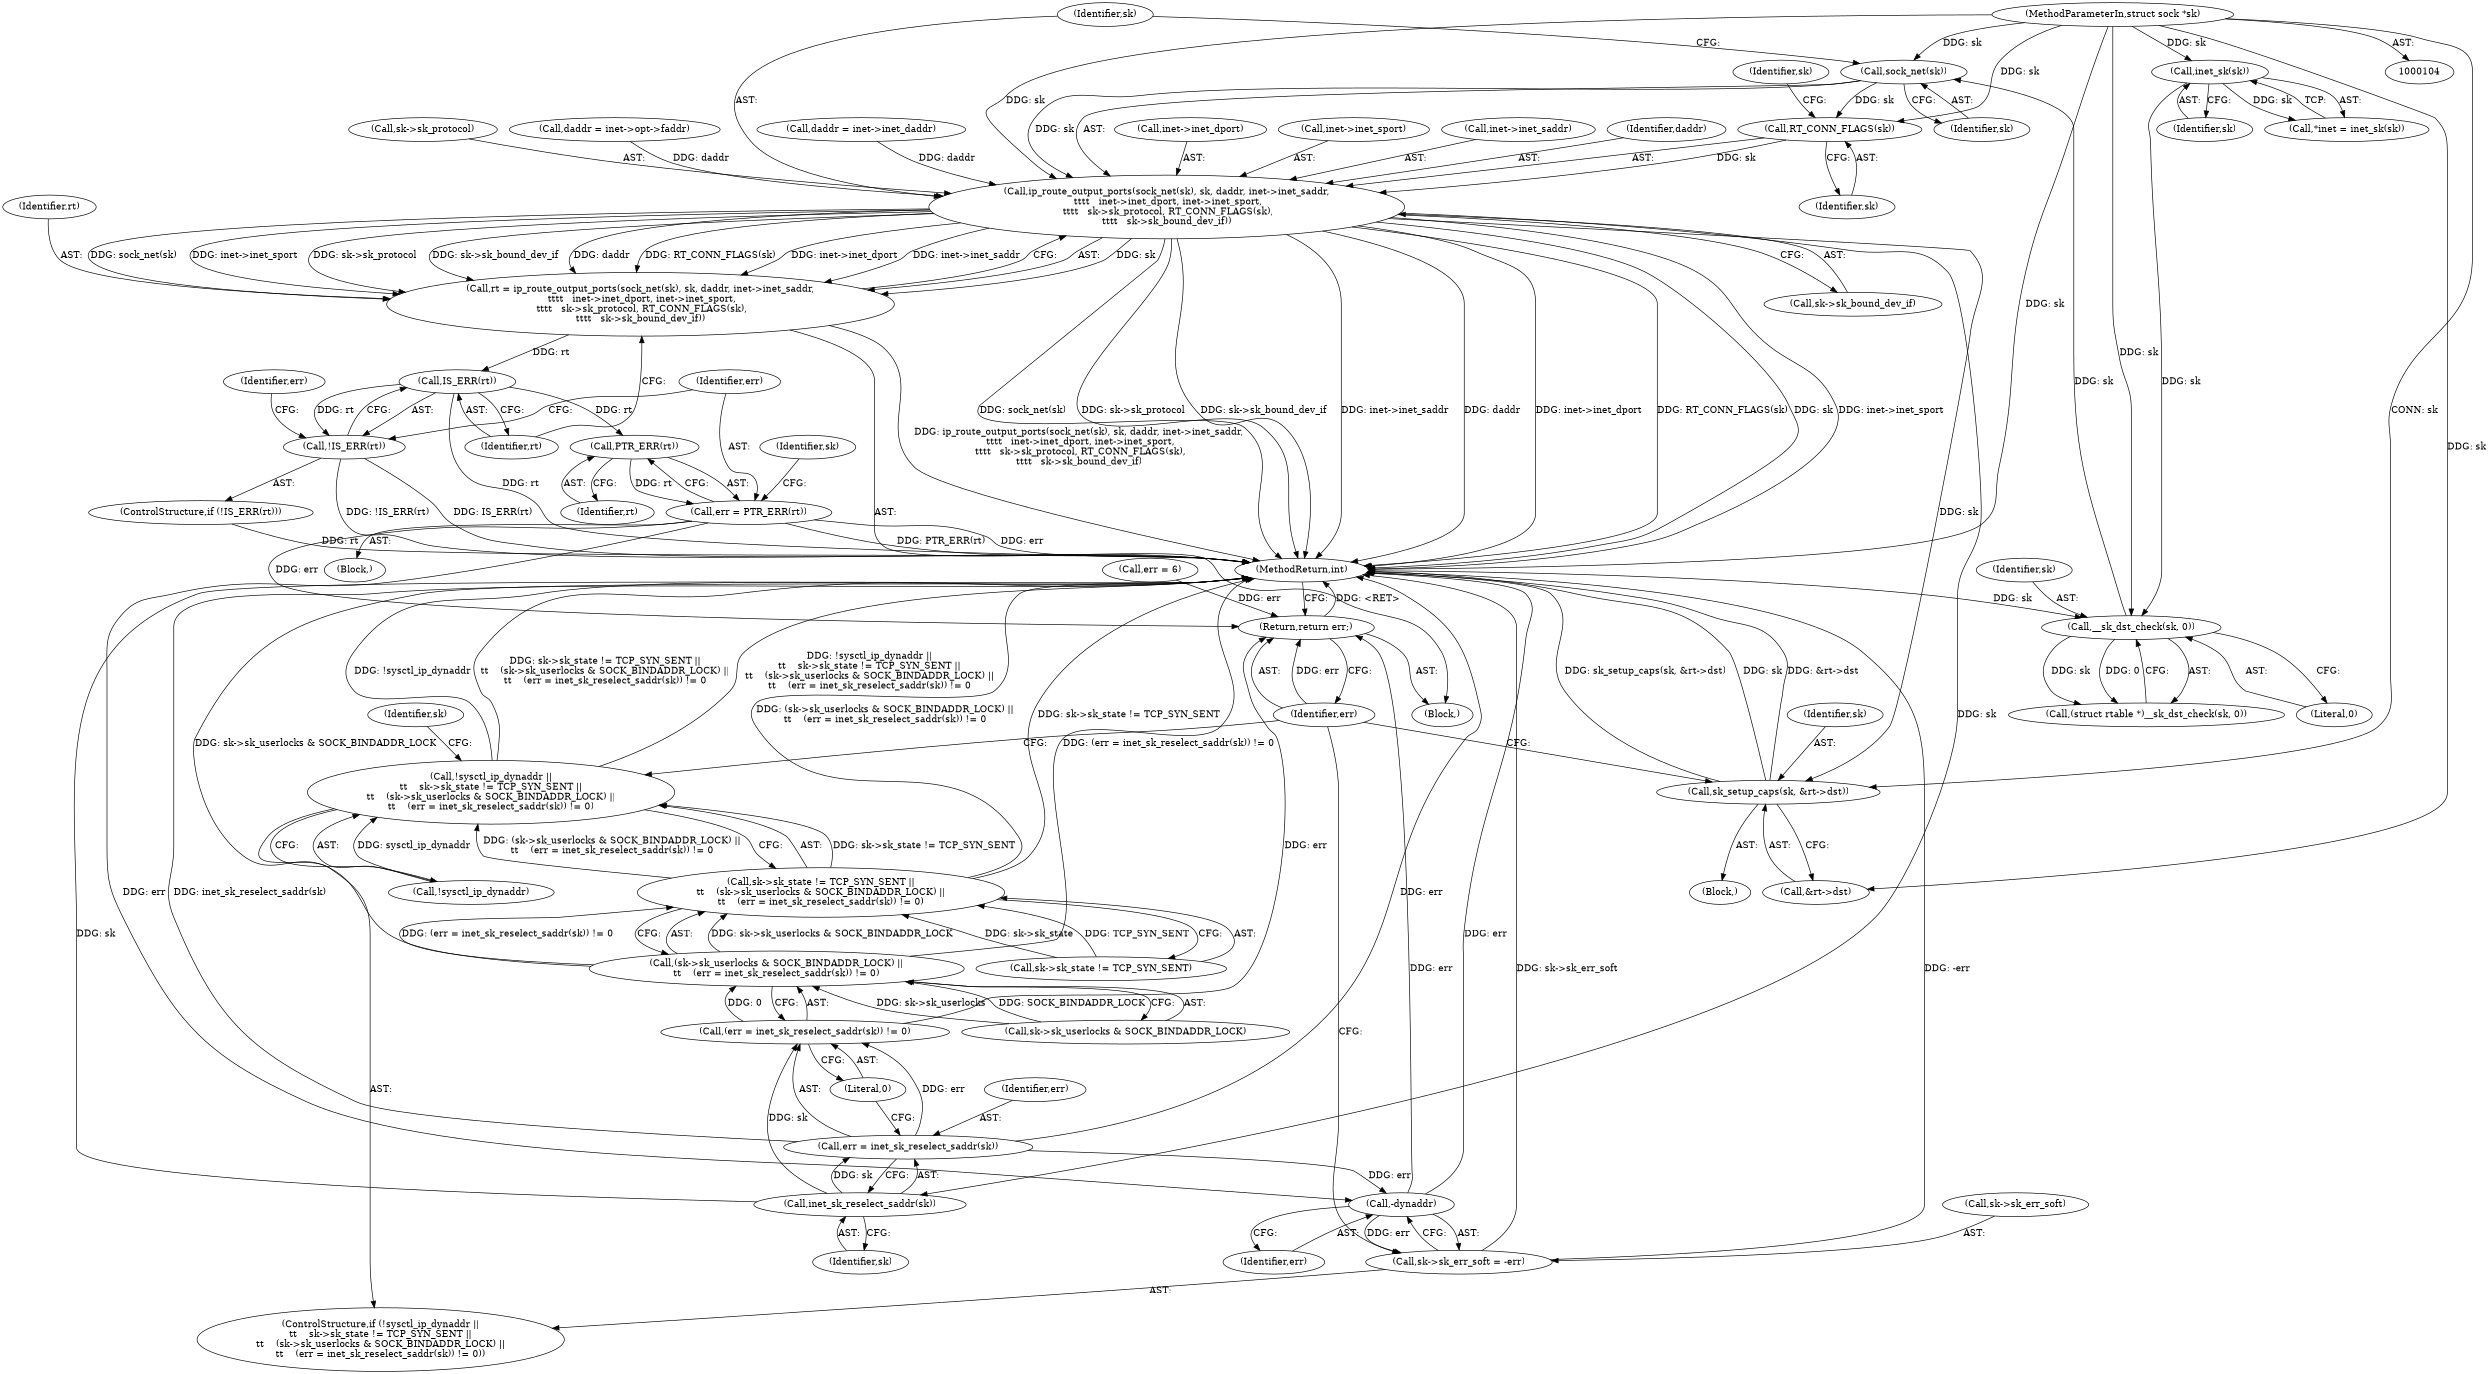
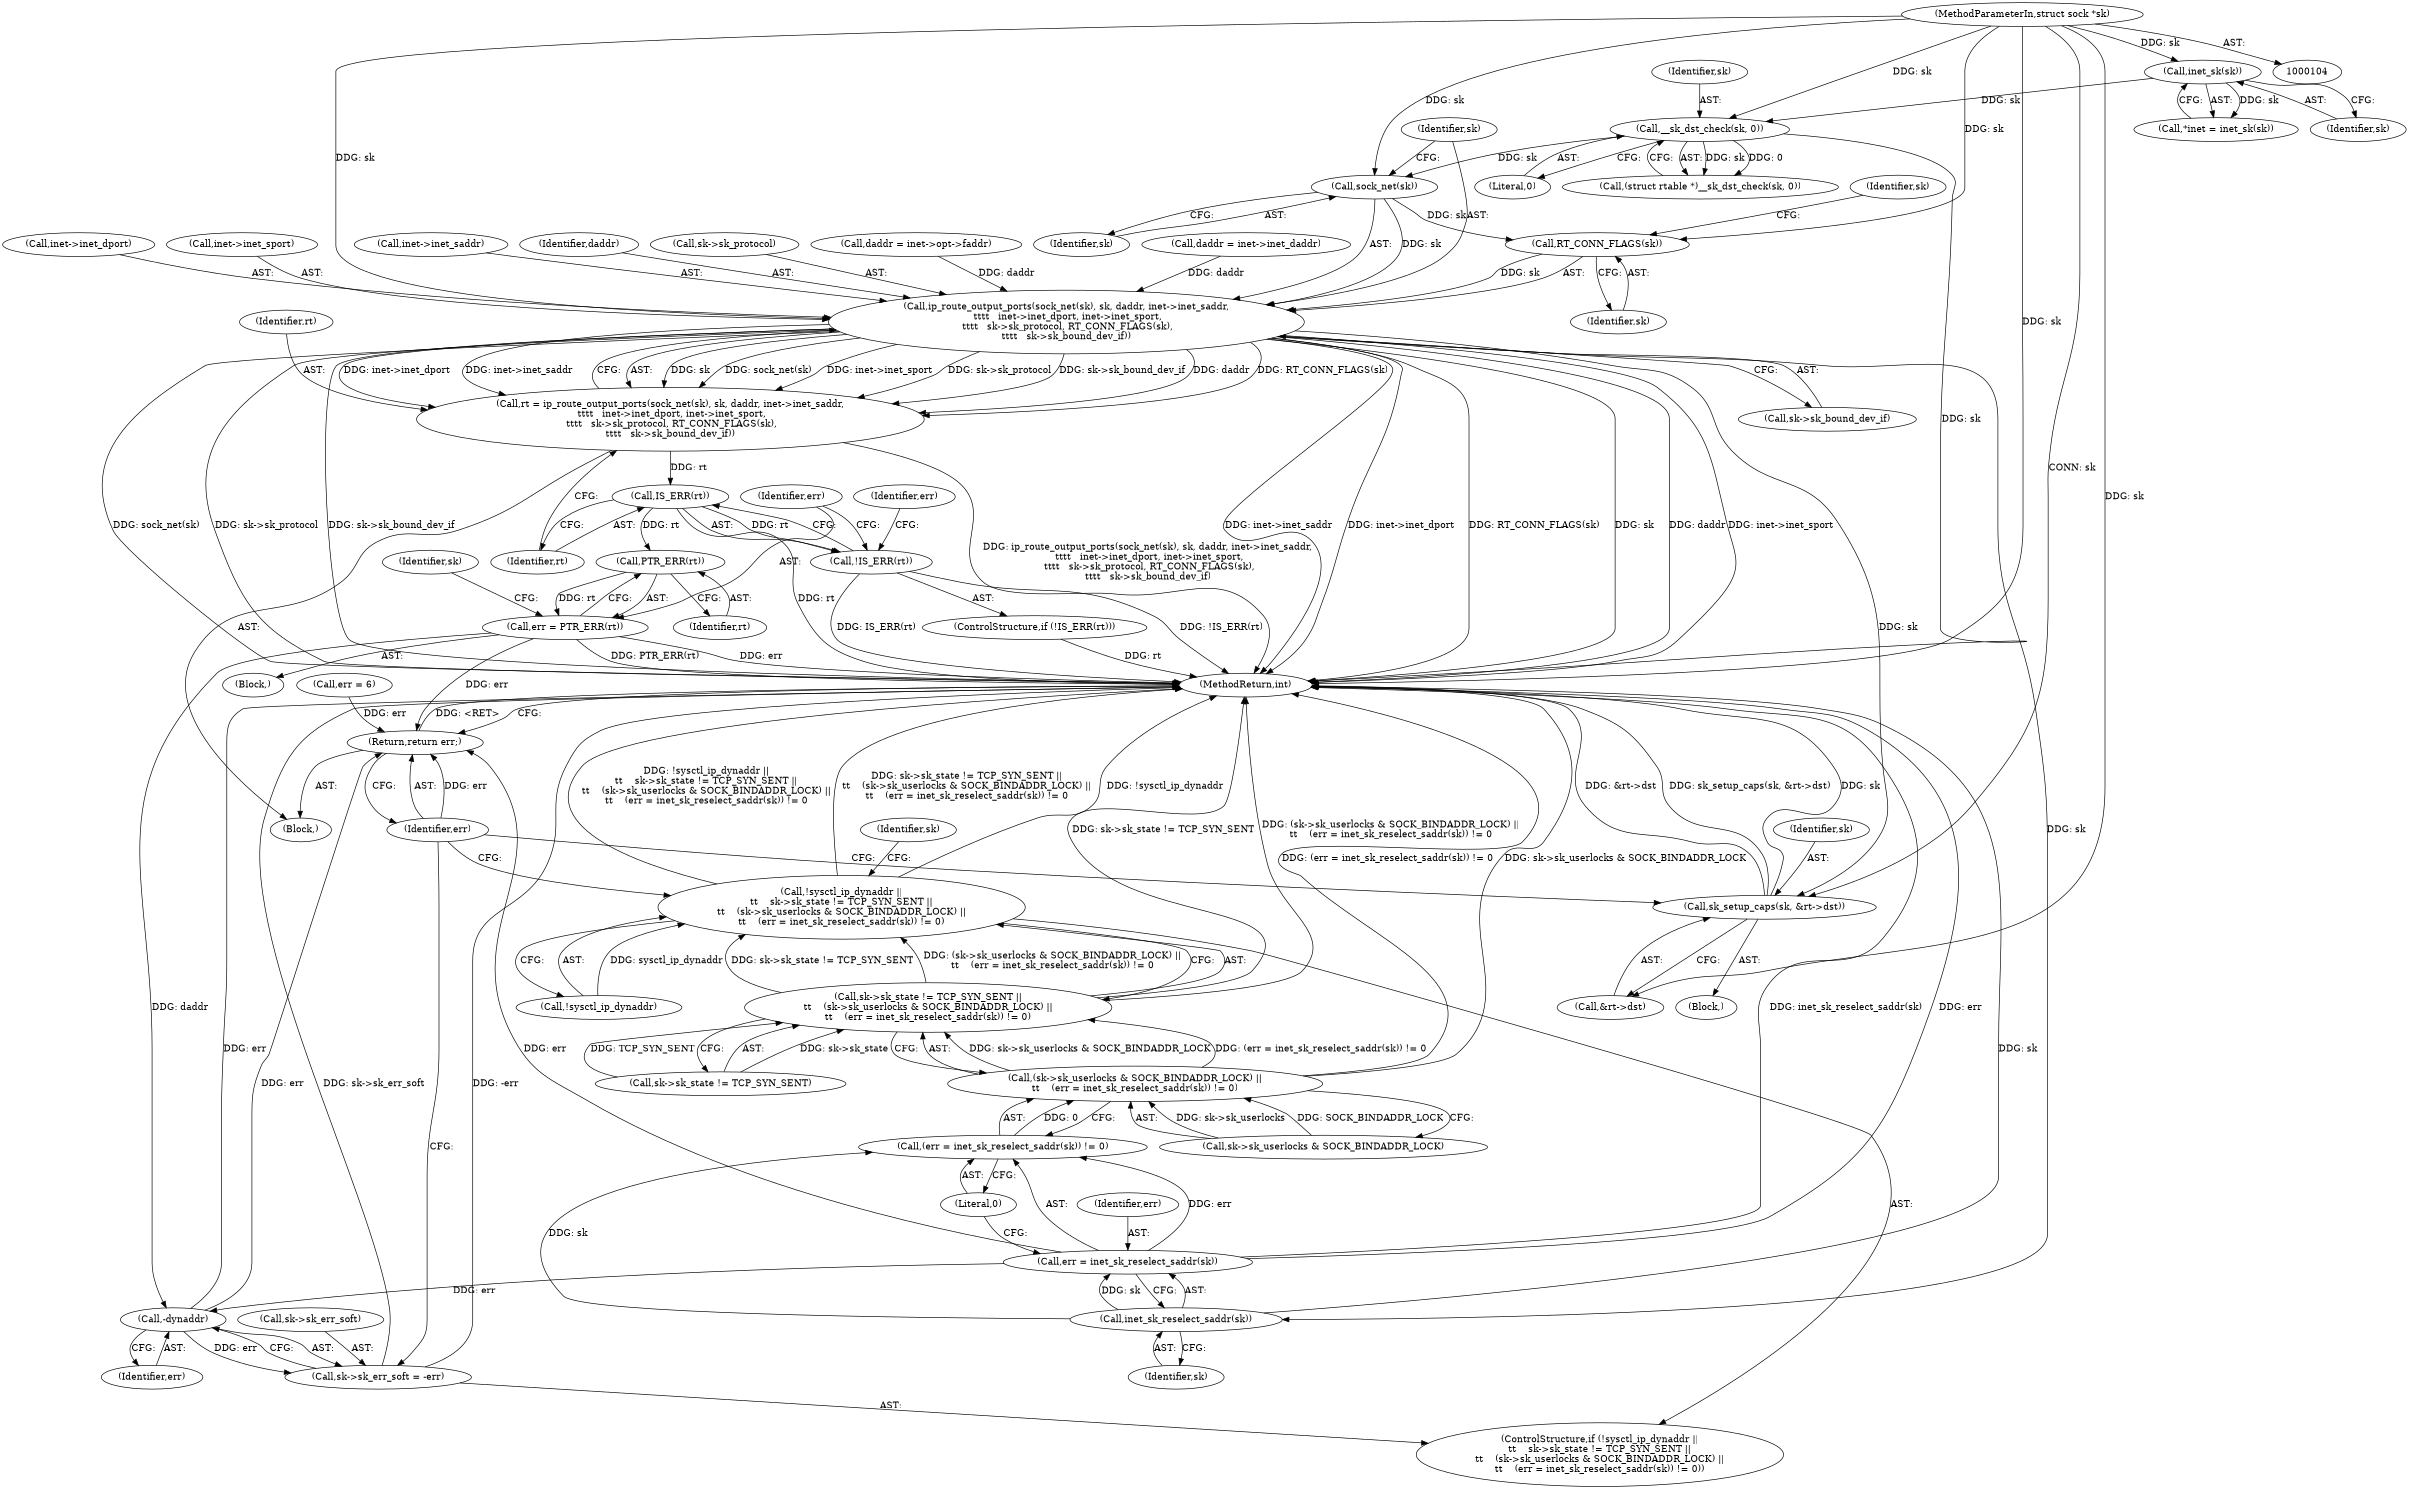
(2317, 101) -> (2193, 101)
(1723, 580) -> (1987, 642)
(144, 893) -> (180, 1008)
(1247, 972) -> (630, 1123)
